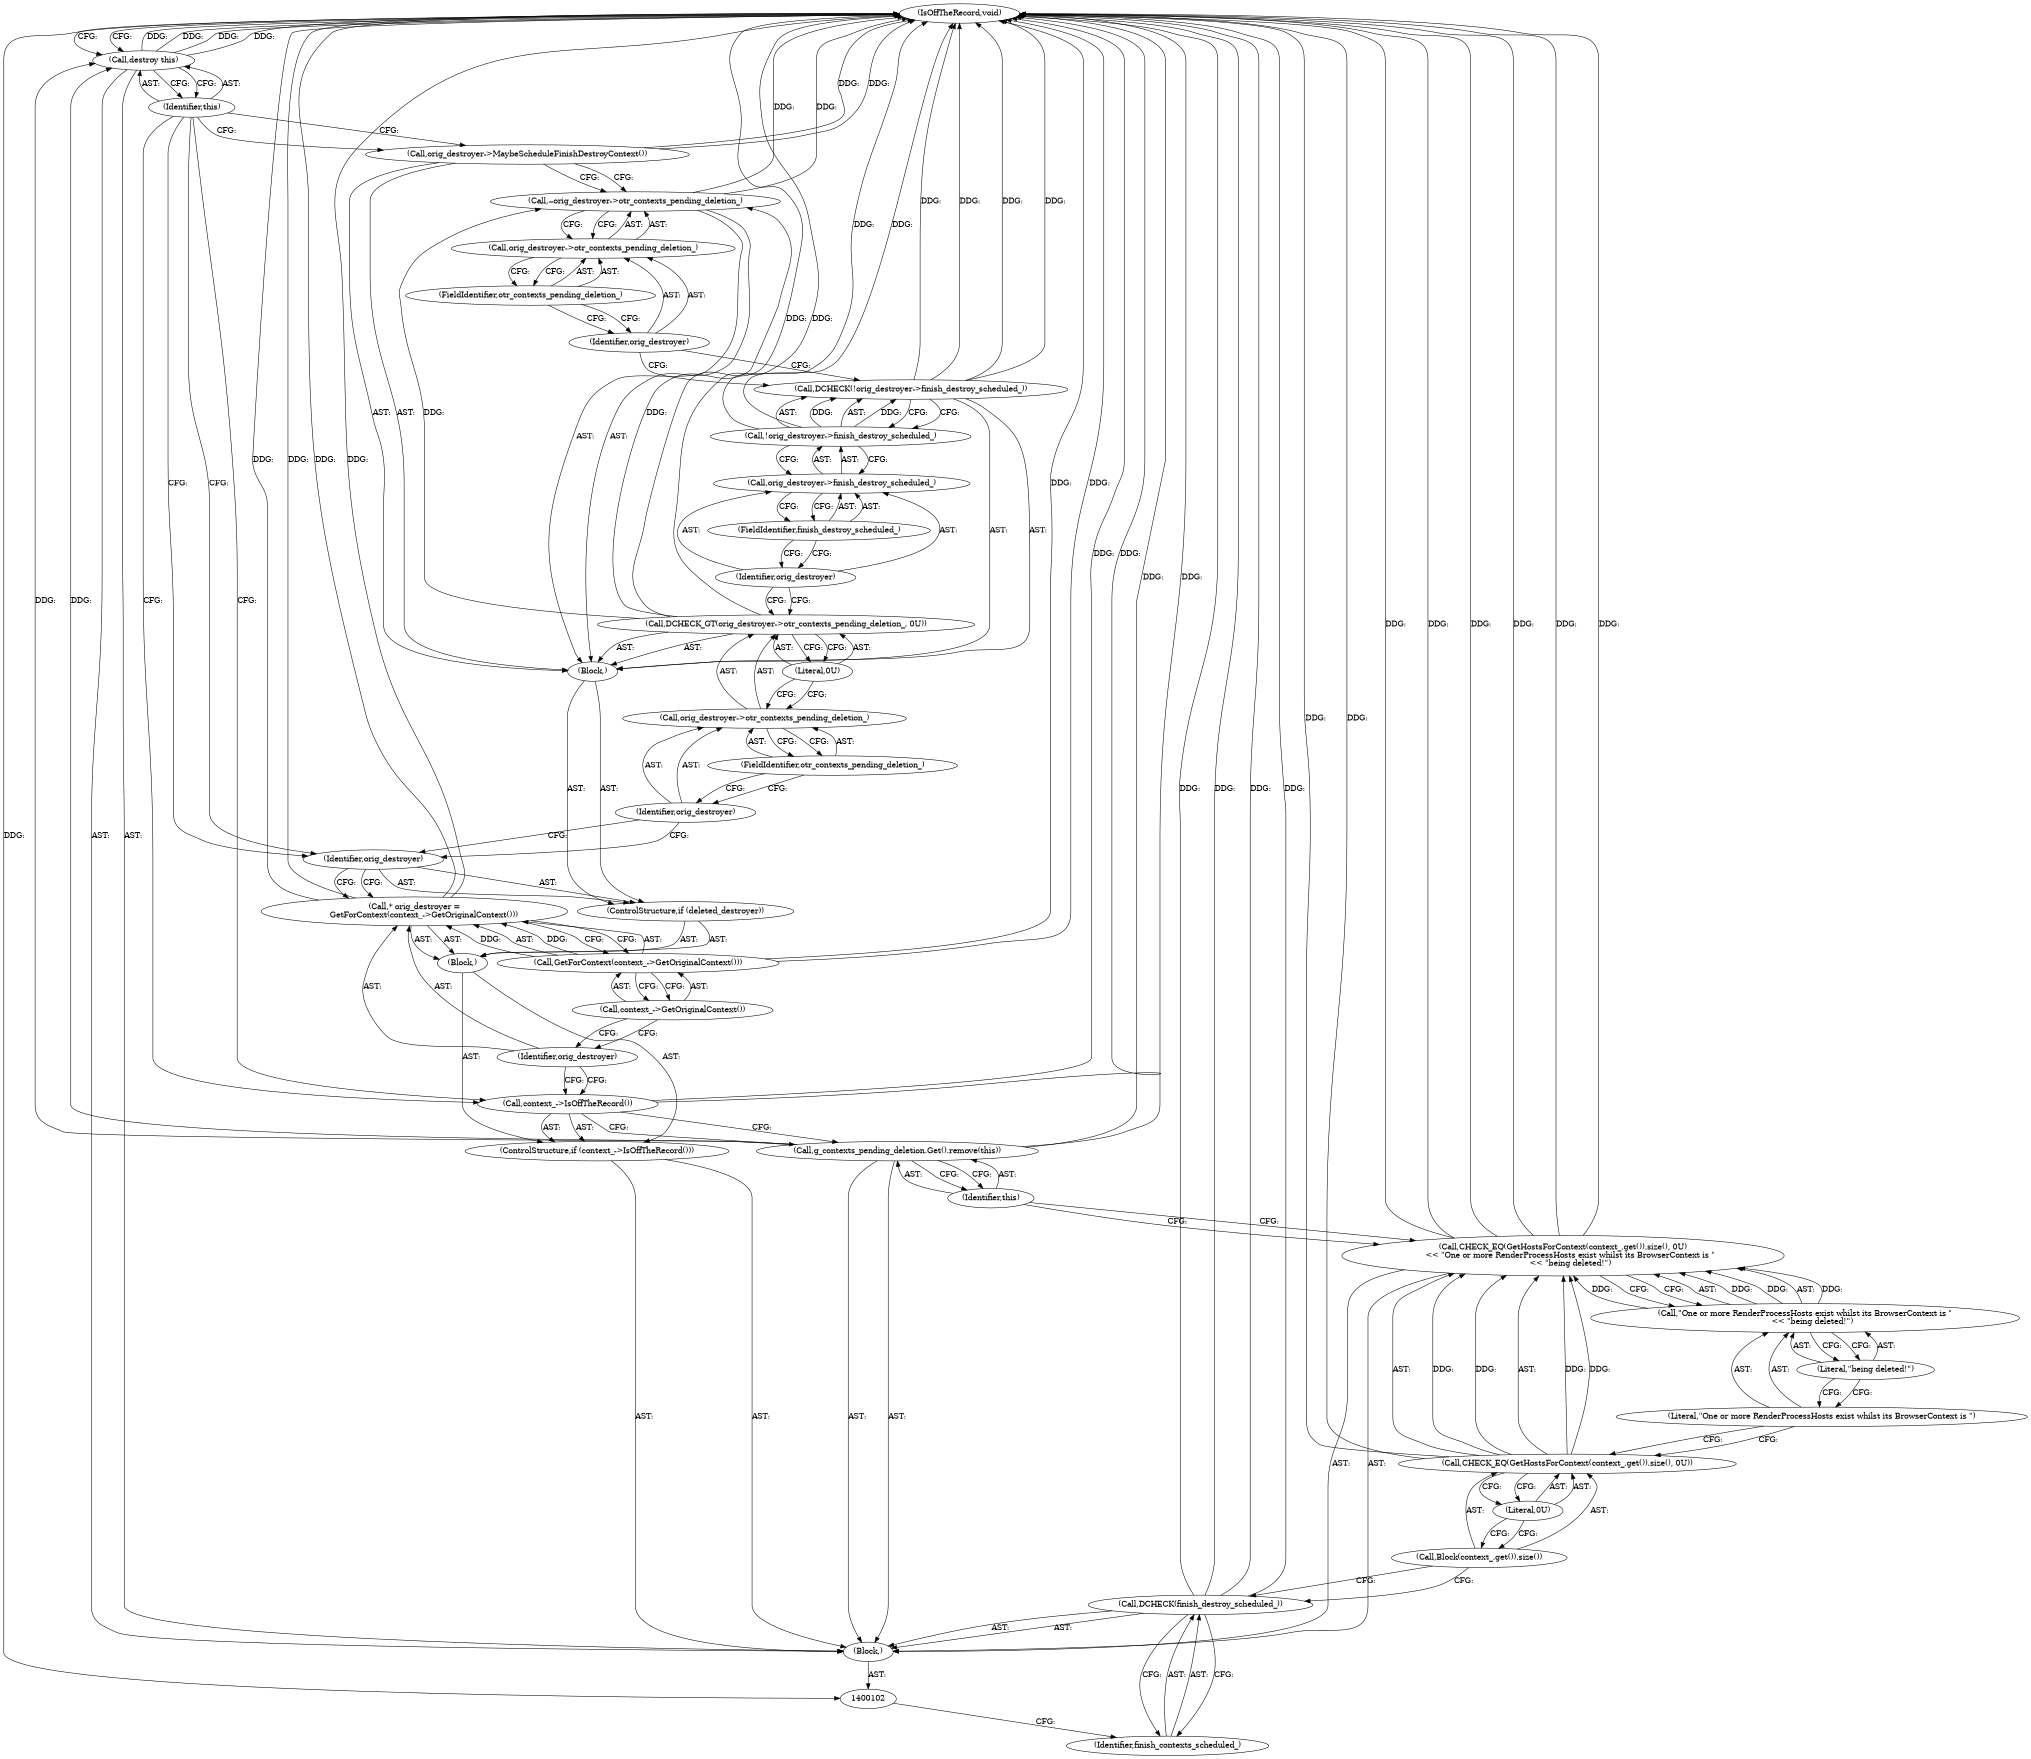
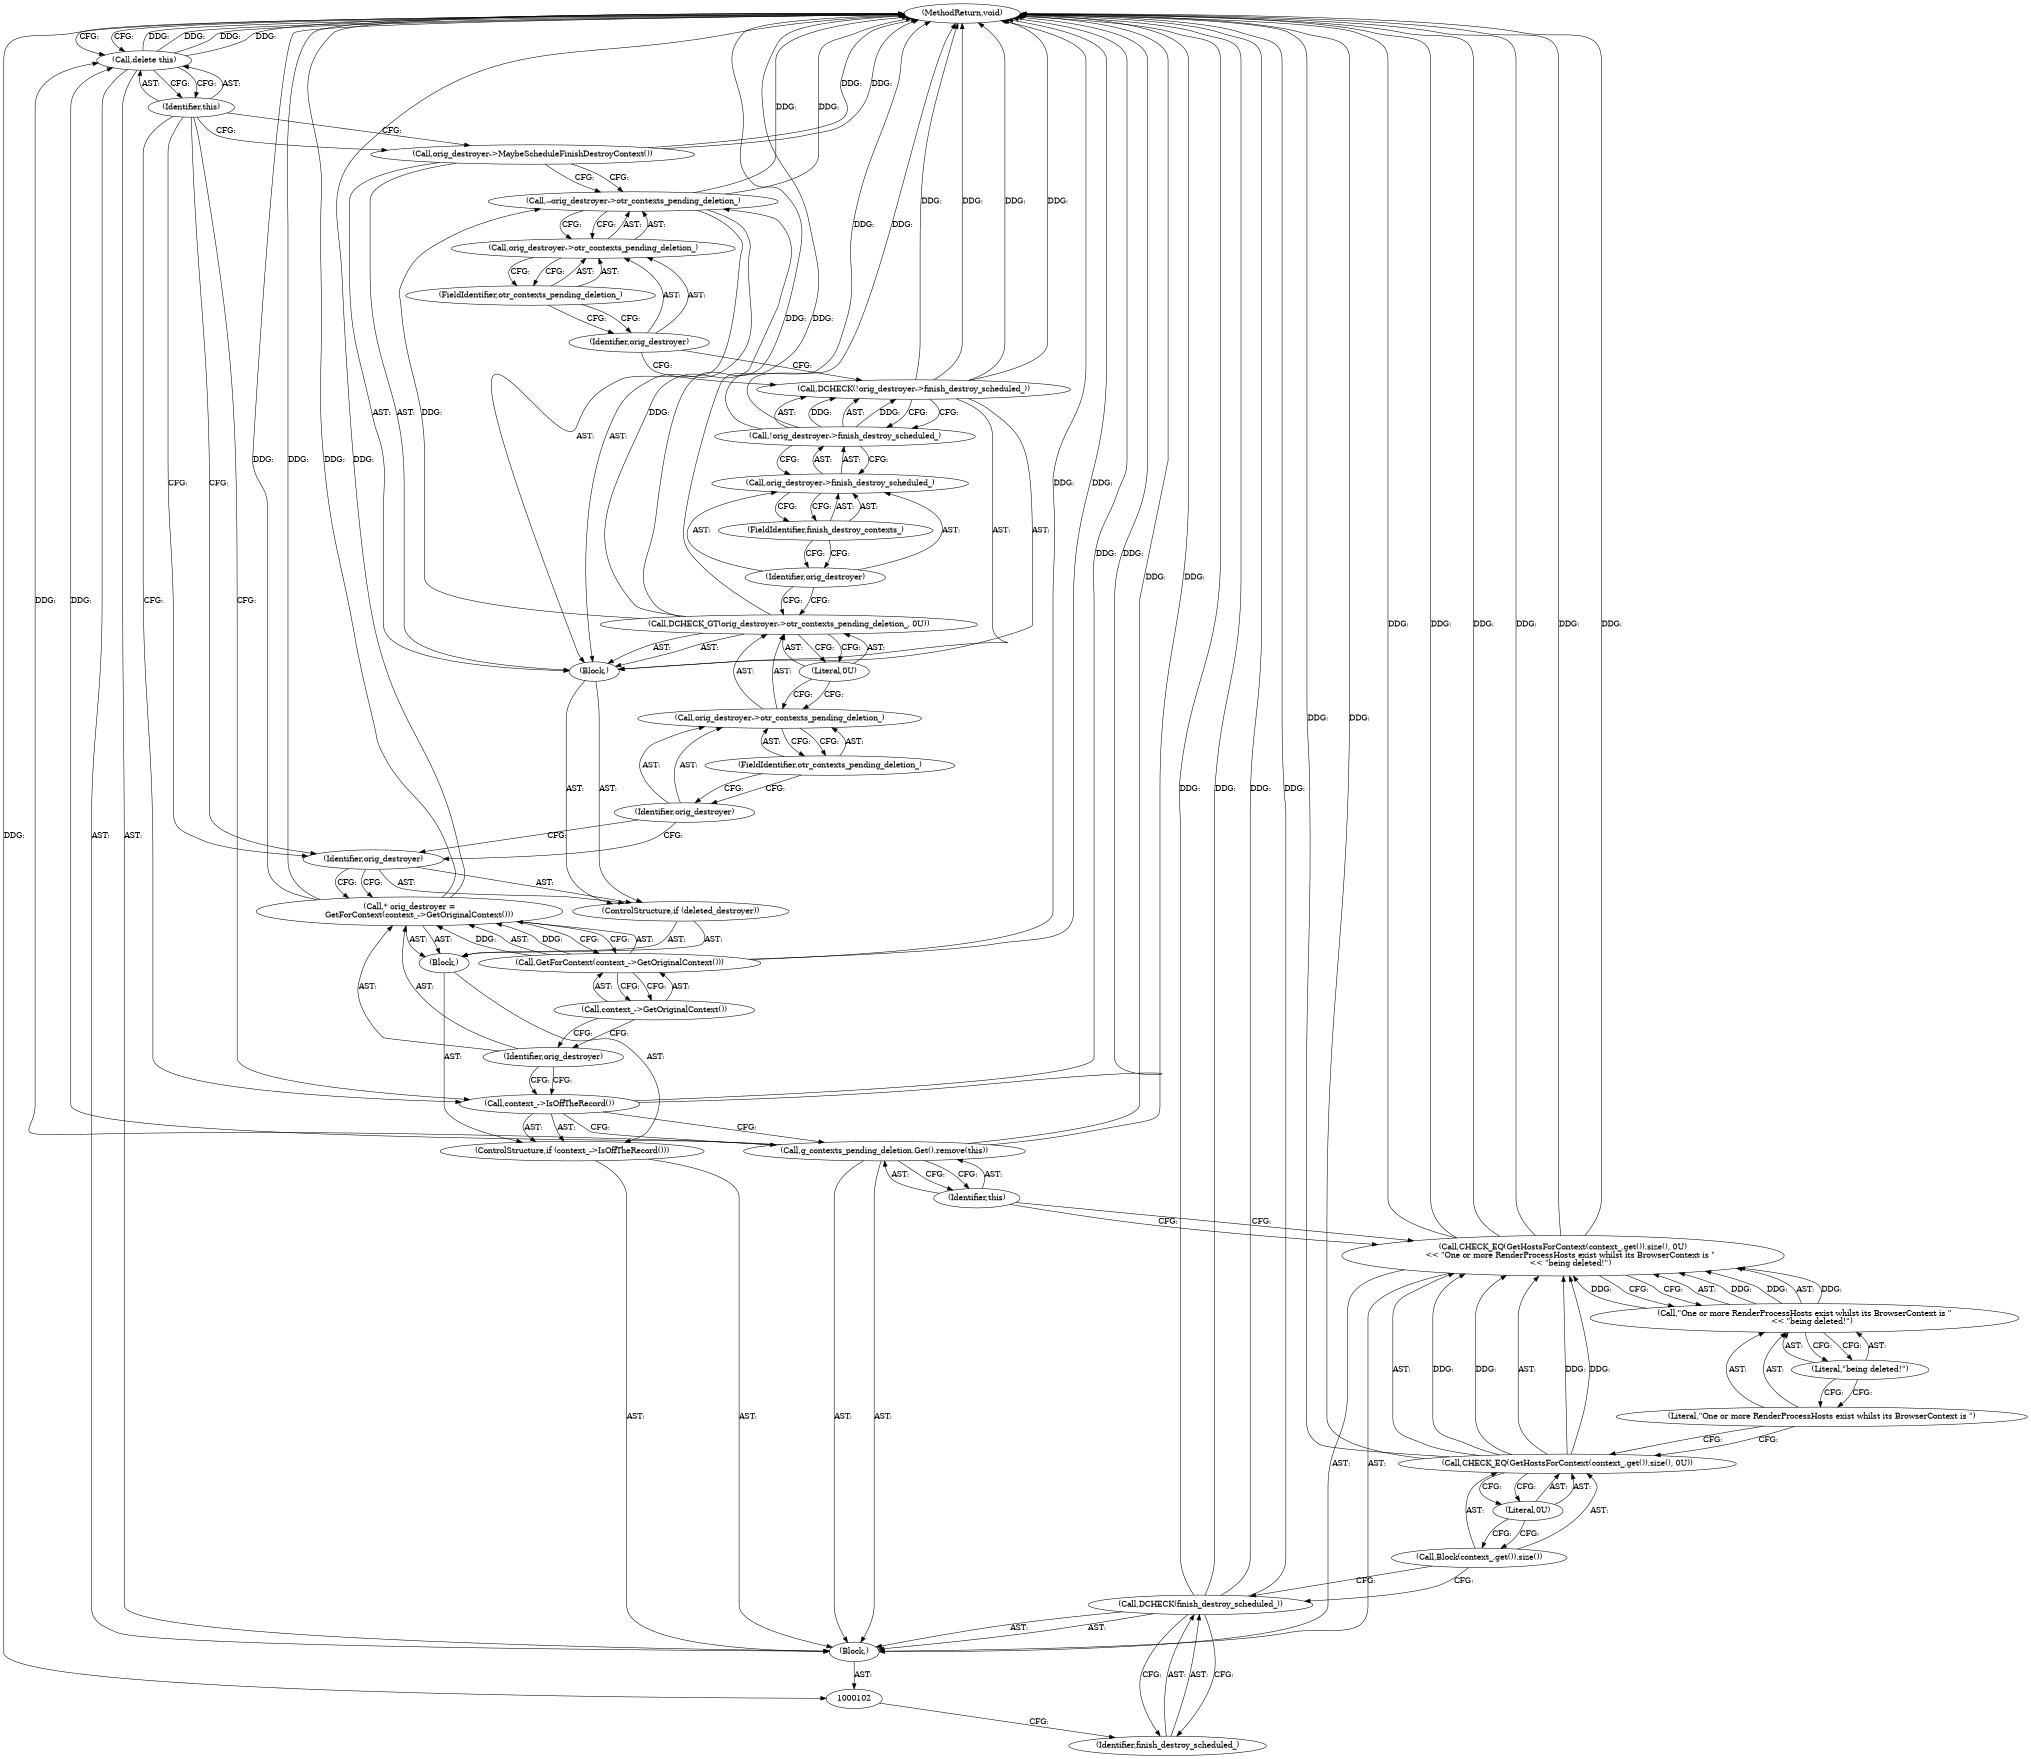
(960, 14) -> (962, 14)
(144, 61) -> (144, 61)
(819, 531) -> (826, 531)
(868, 1699) -> (854, 1699)
(1168, 1746) -> (1168, 1746)
